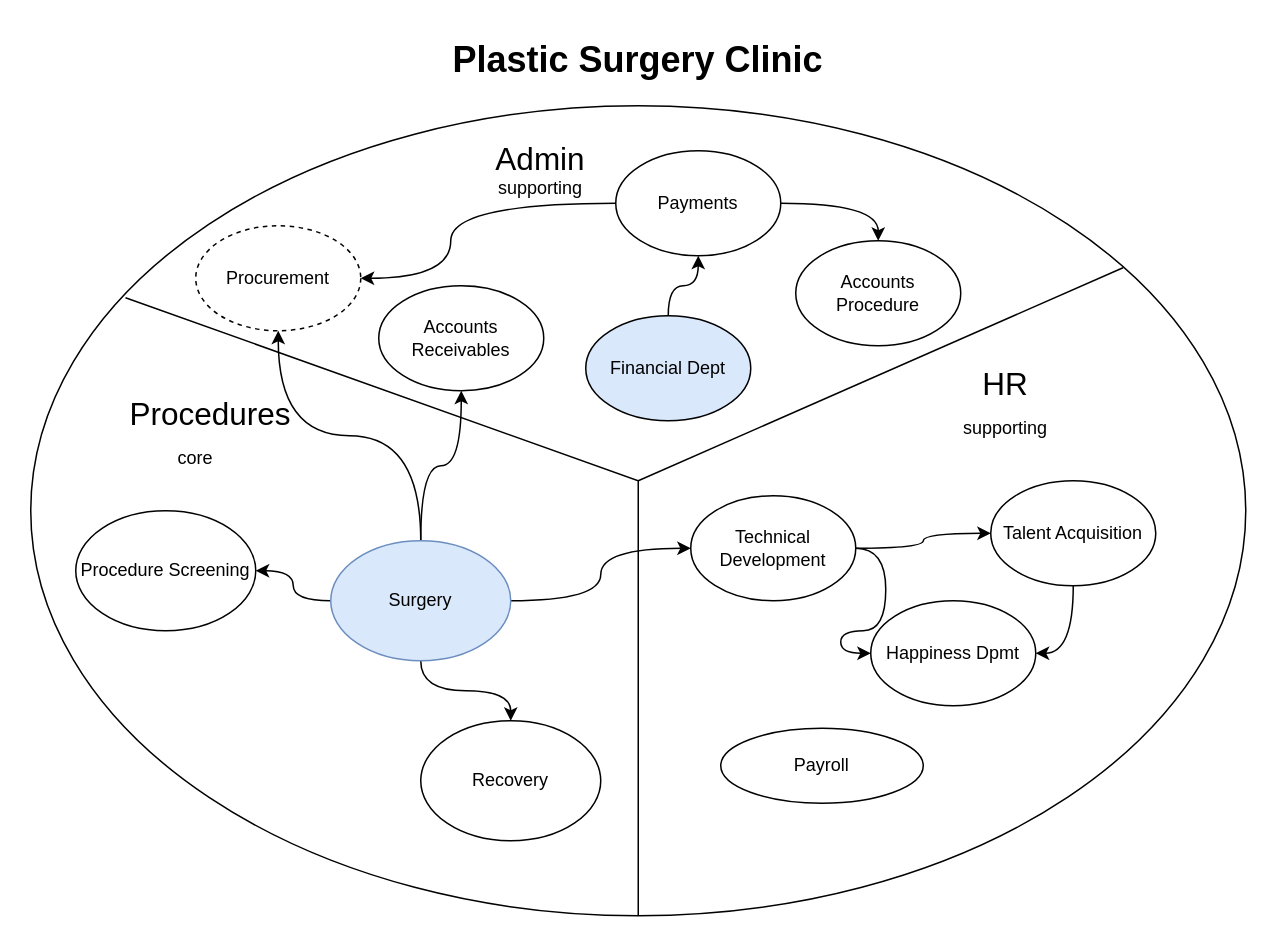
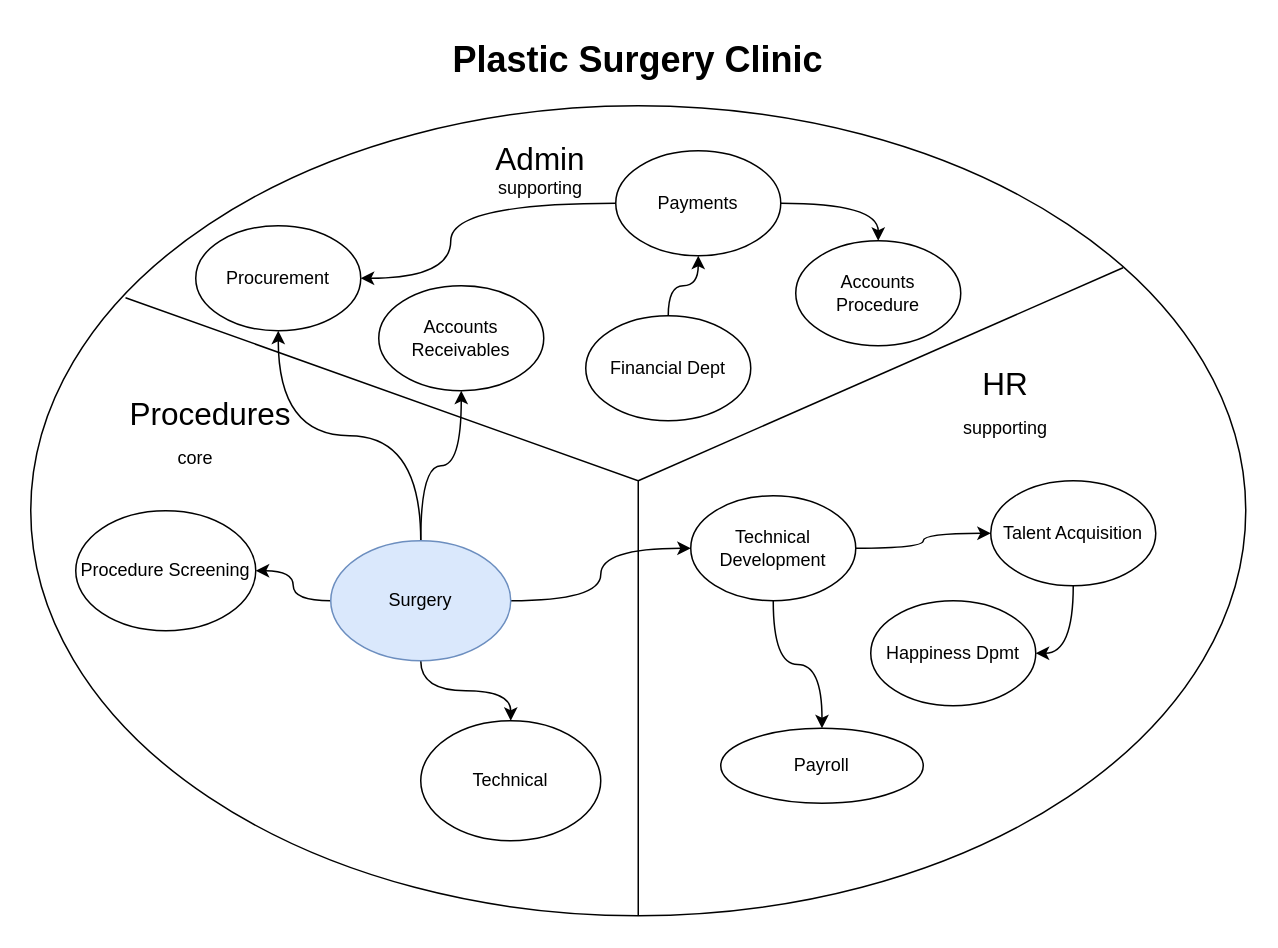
(278, 278) -> (278, 278)
(668, 368) -> (668, 368)
(881, 618) -> (793, 664)
(511, 781) -> (511, 781)
